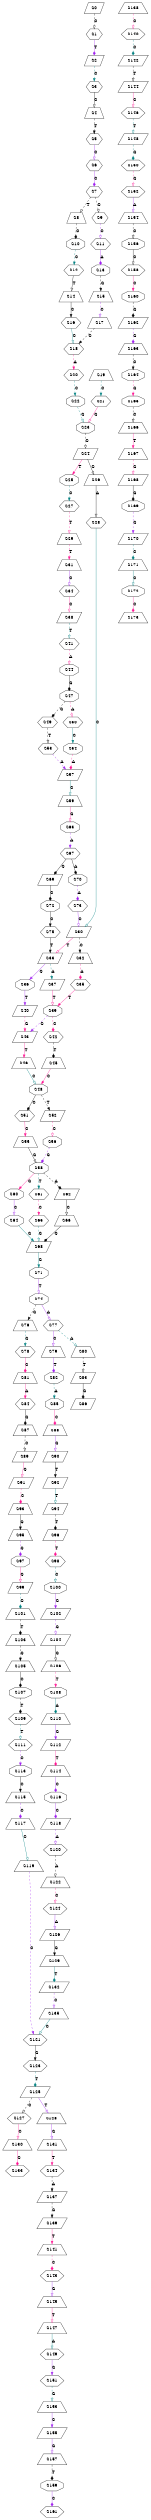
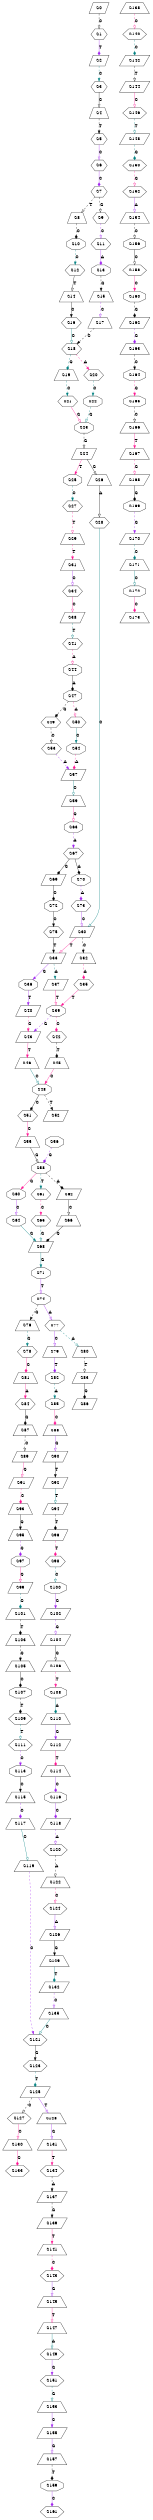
none -> (69, 360)
(71, 683) -> (74, 683)
(50, 736) -> (53, 736)
(53, 1127) -> none
